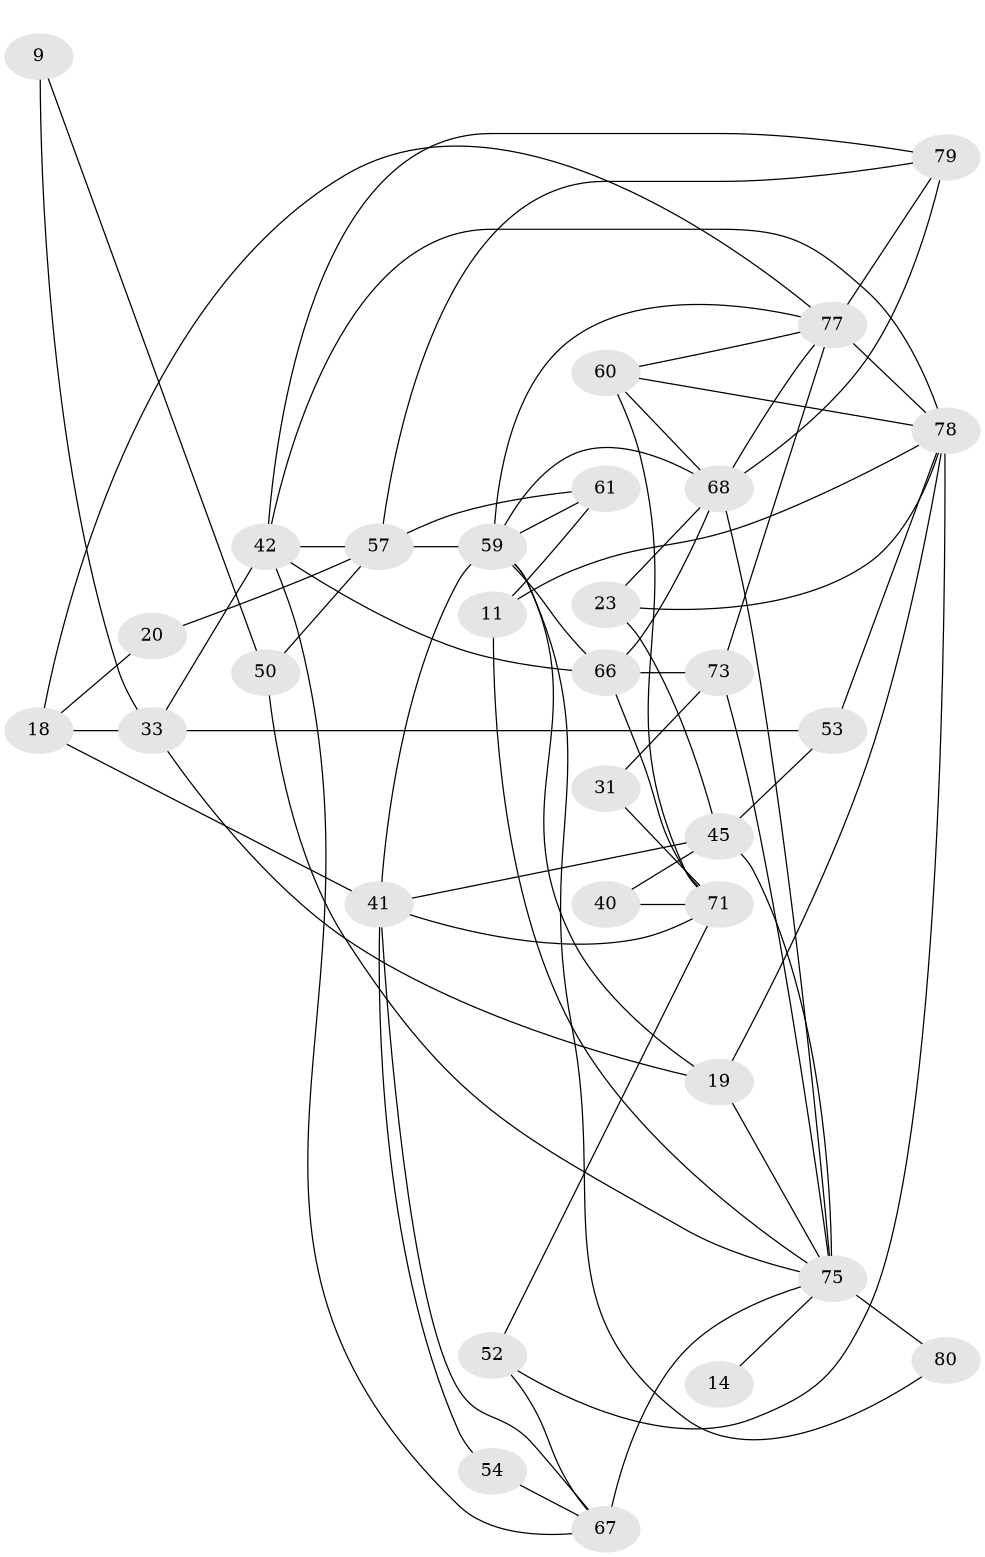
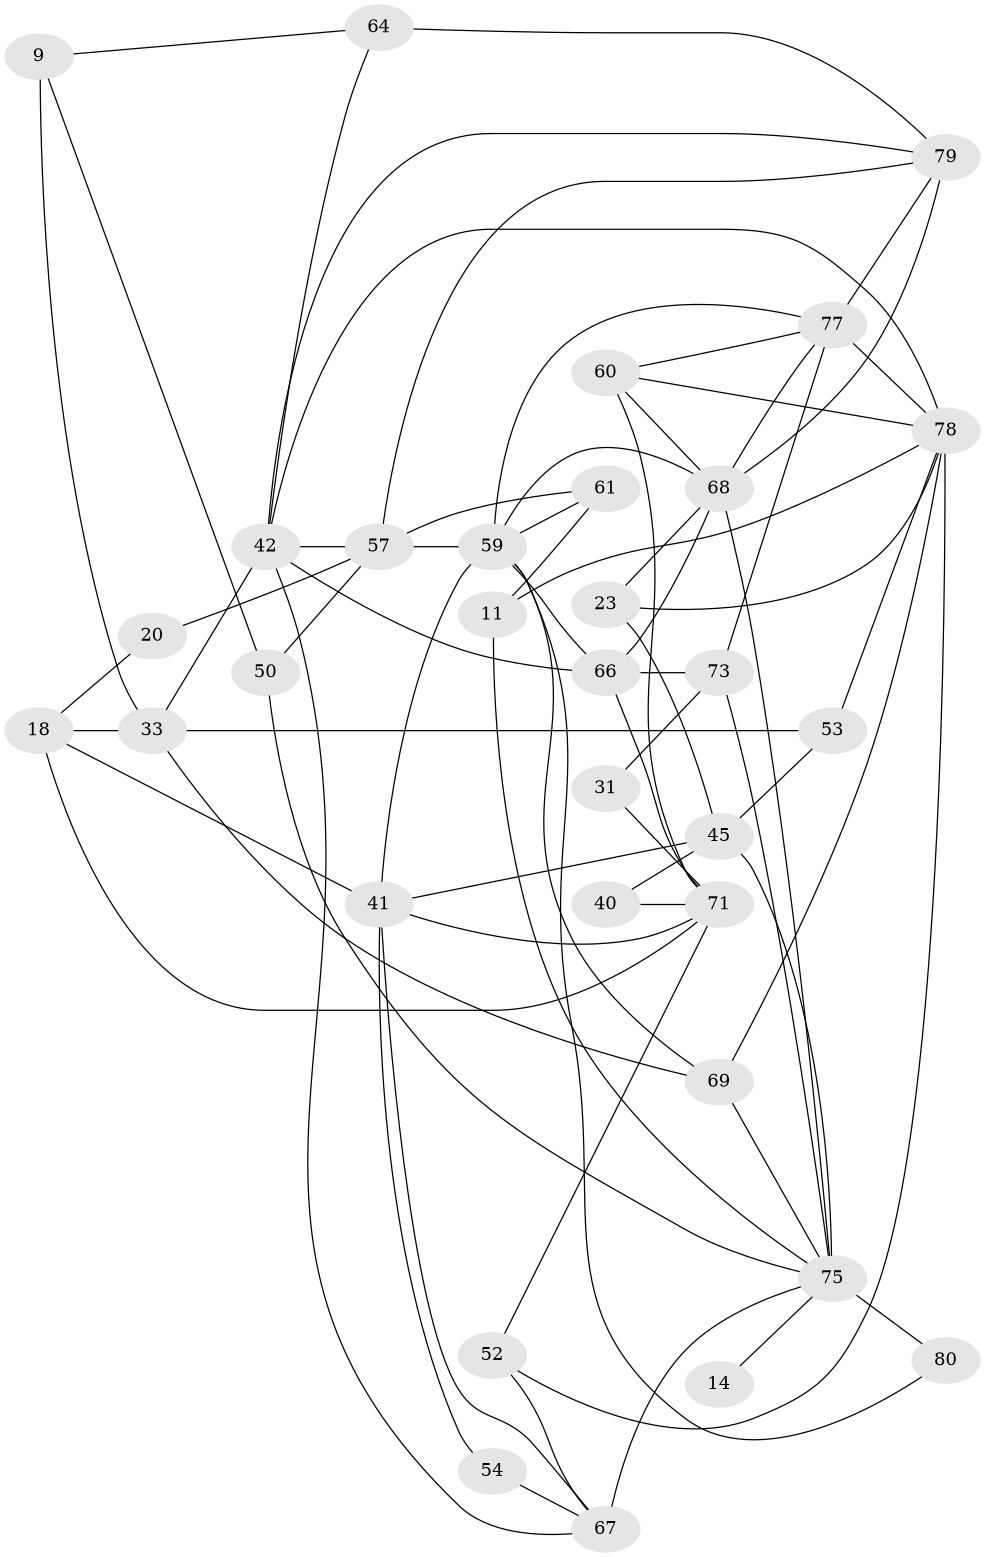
none -> (379, 28)
(299, 210) -> (292, 1010)
(719, 1082) -> (719, 1082)
